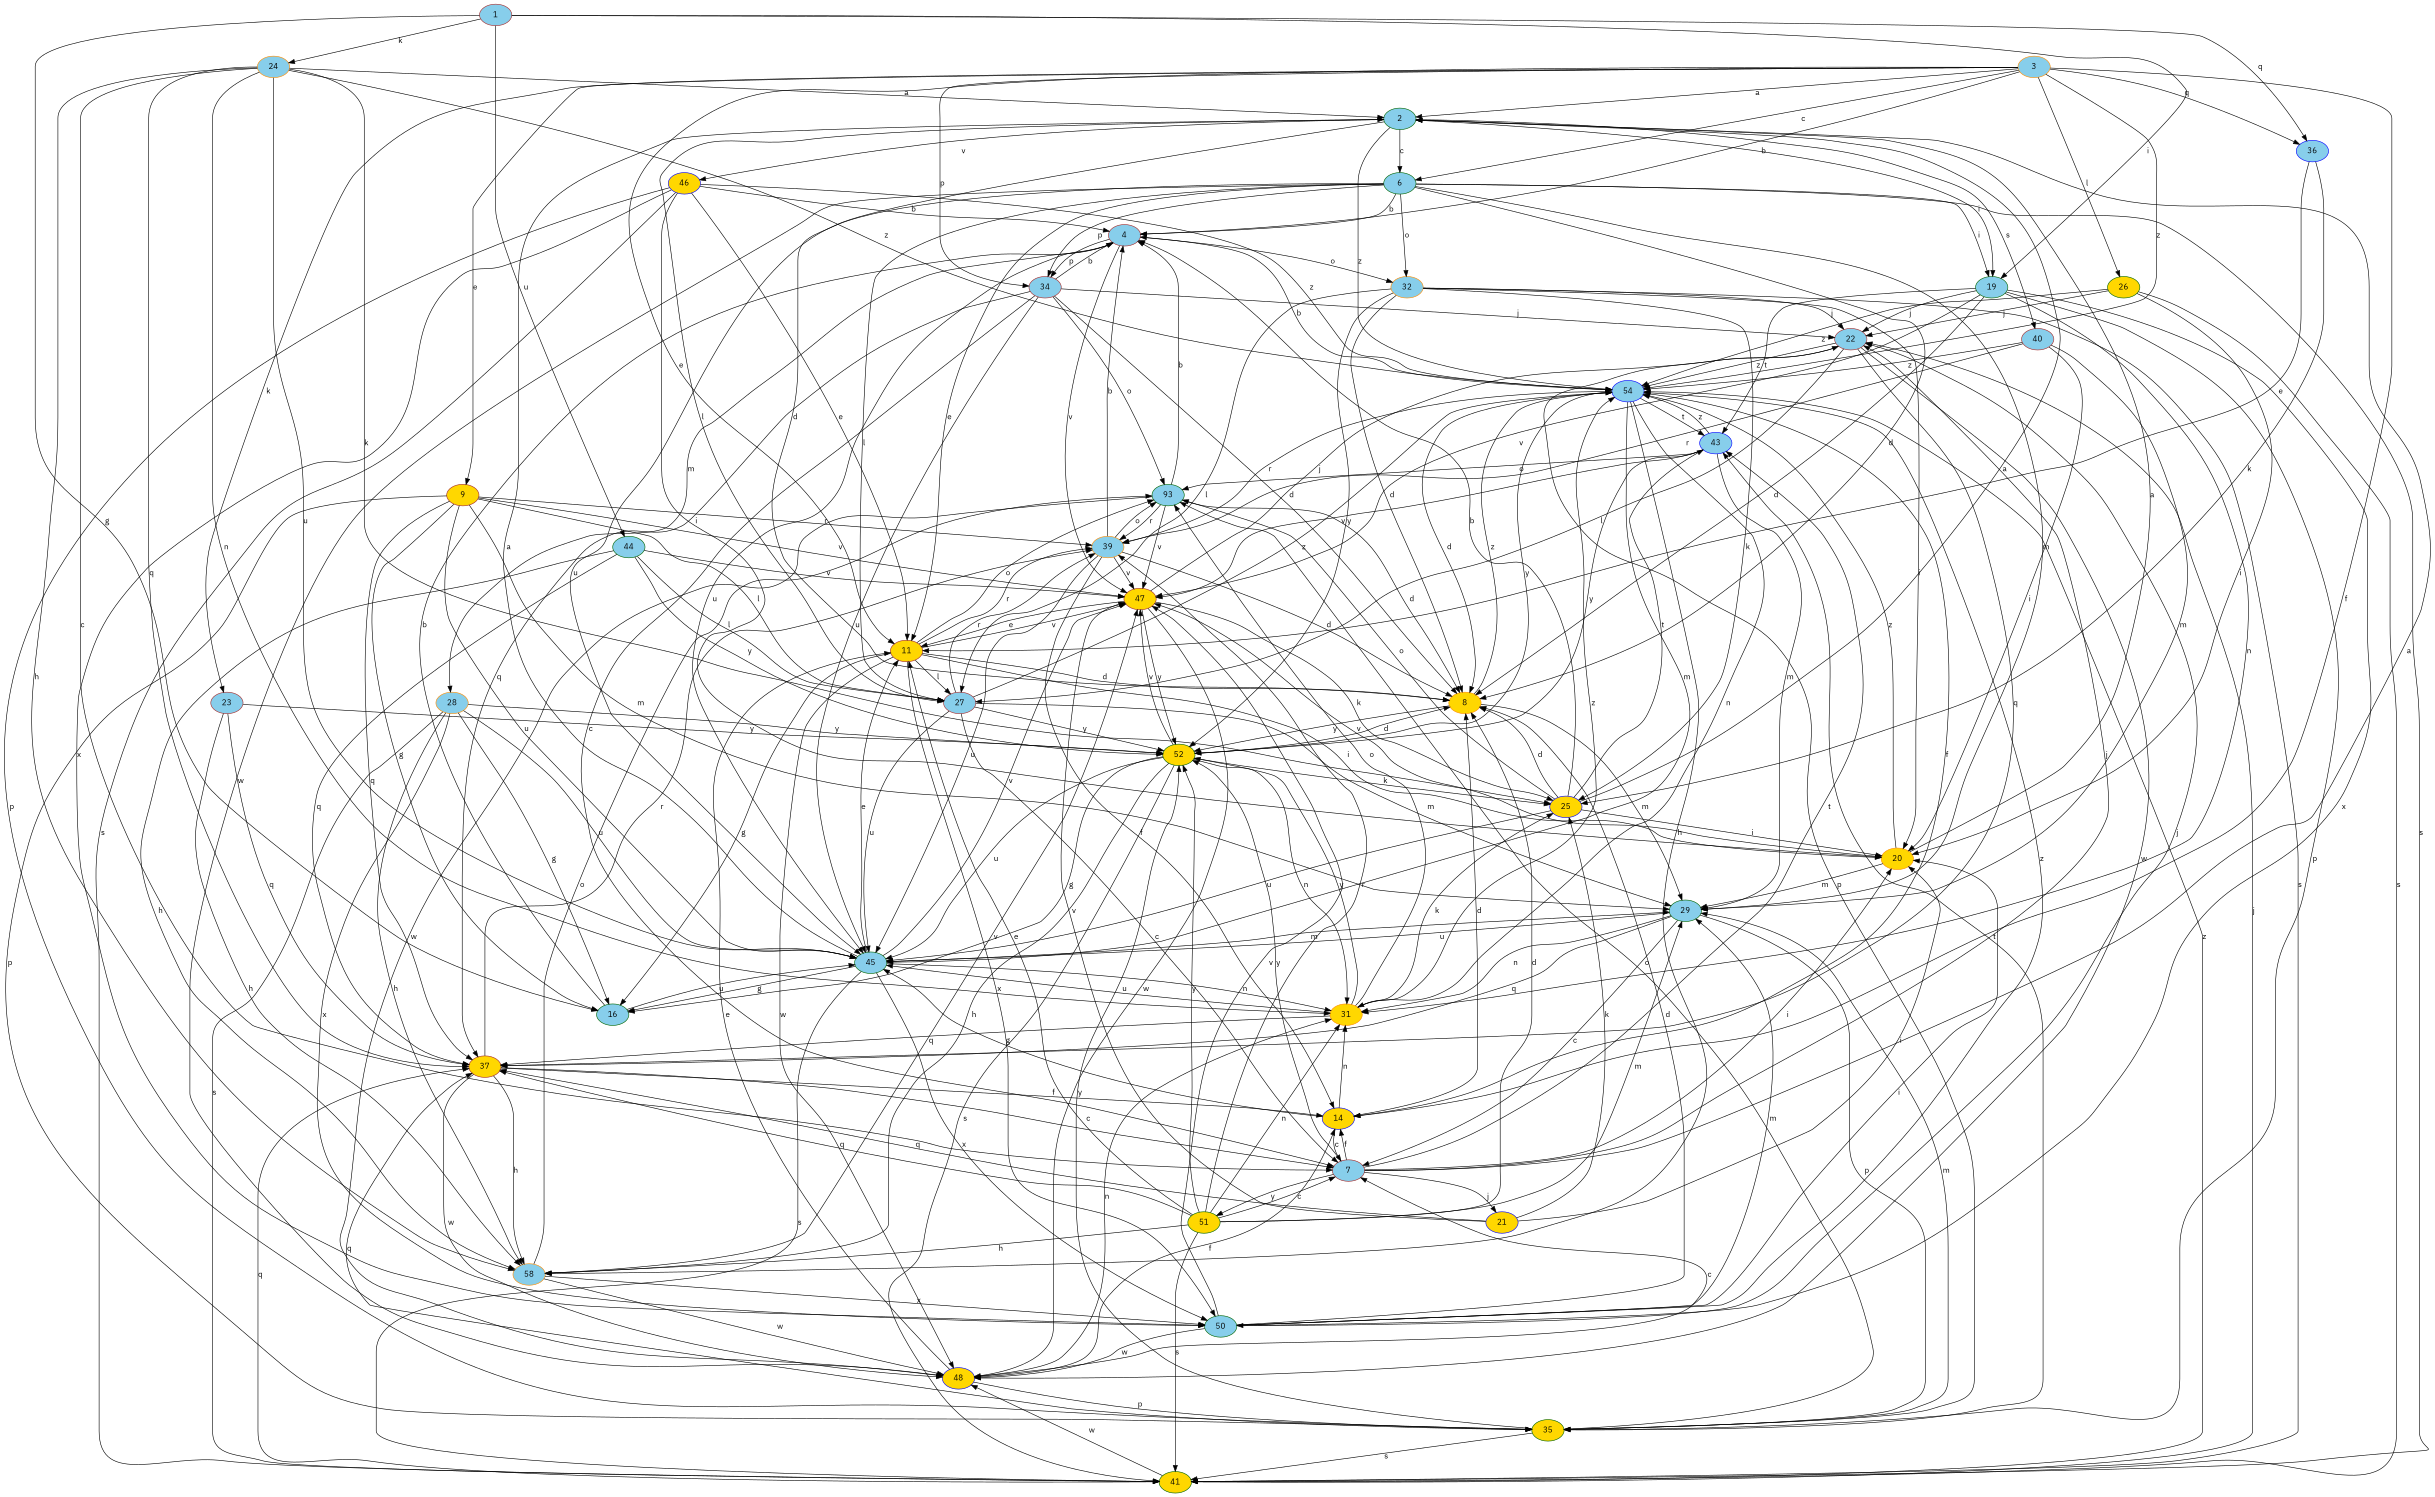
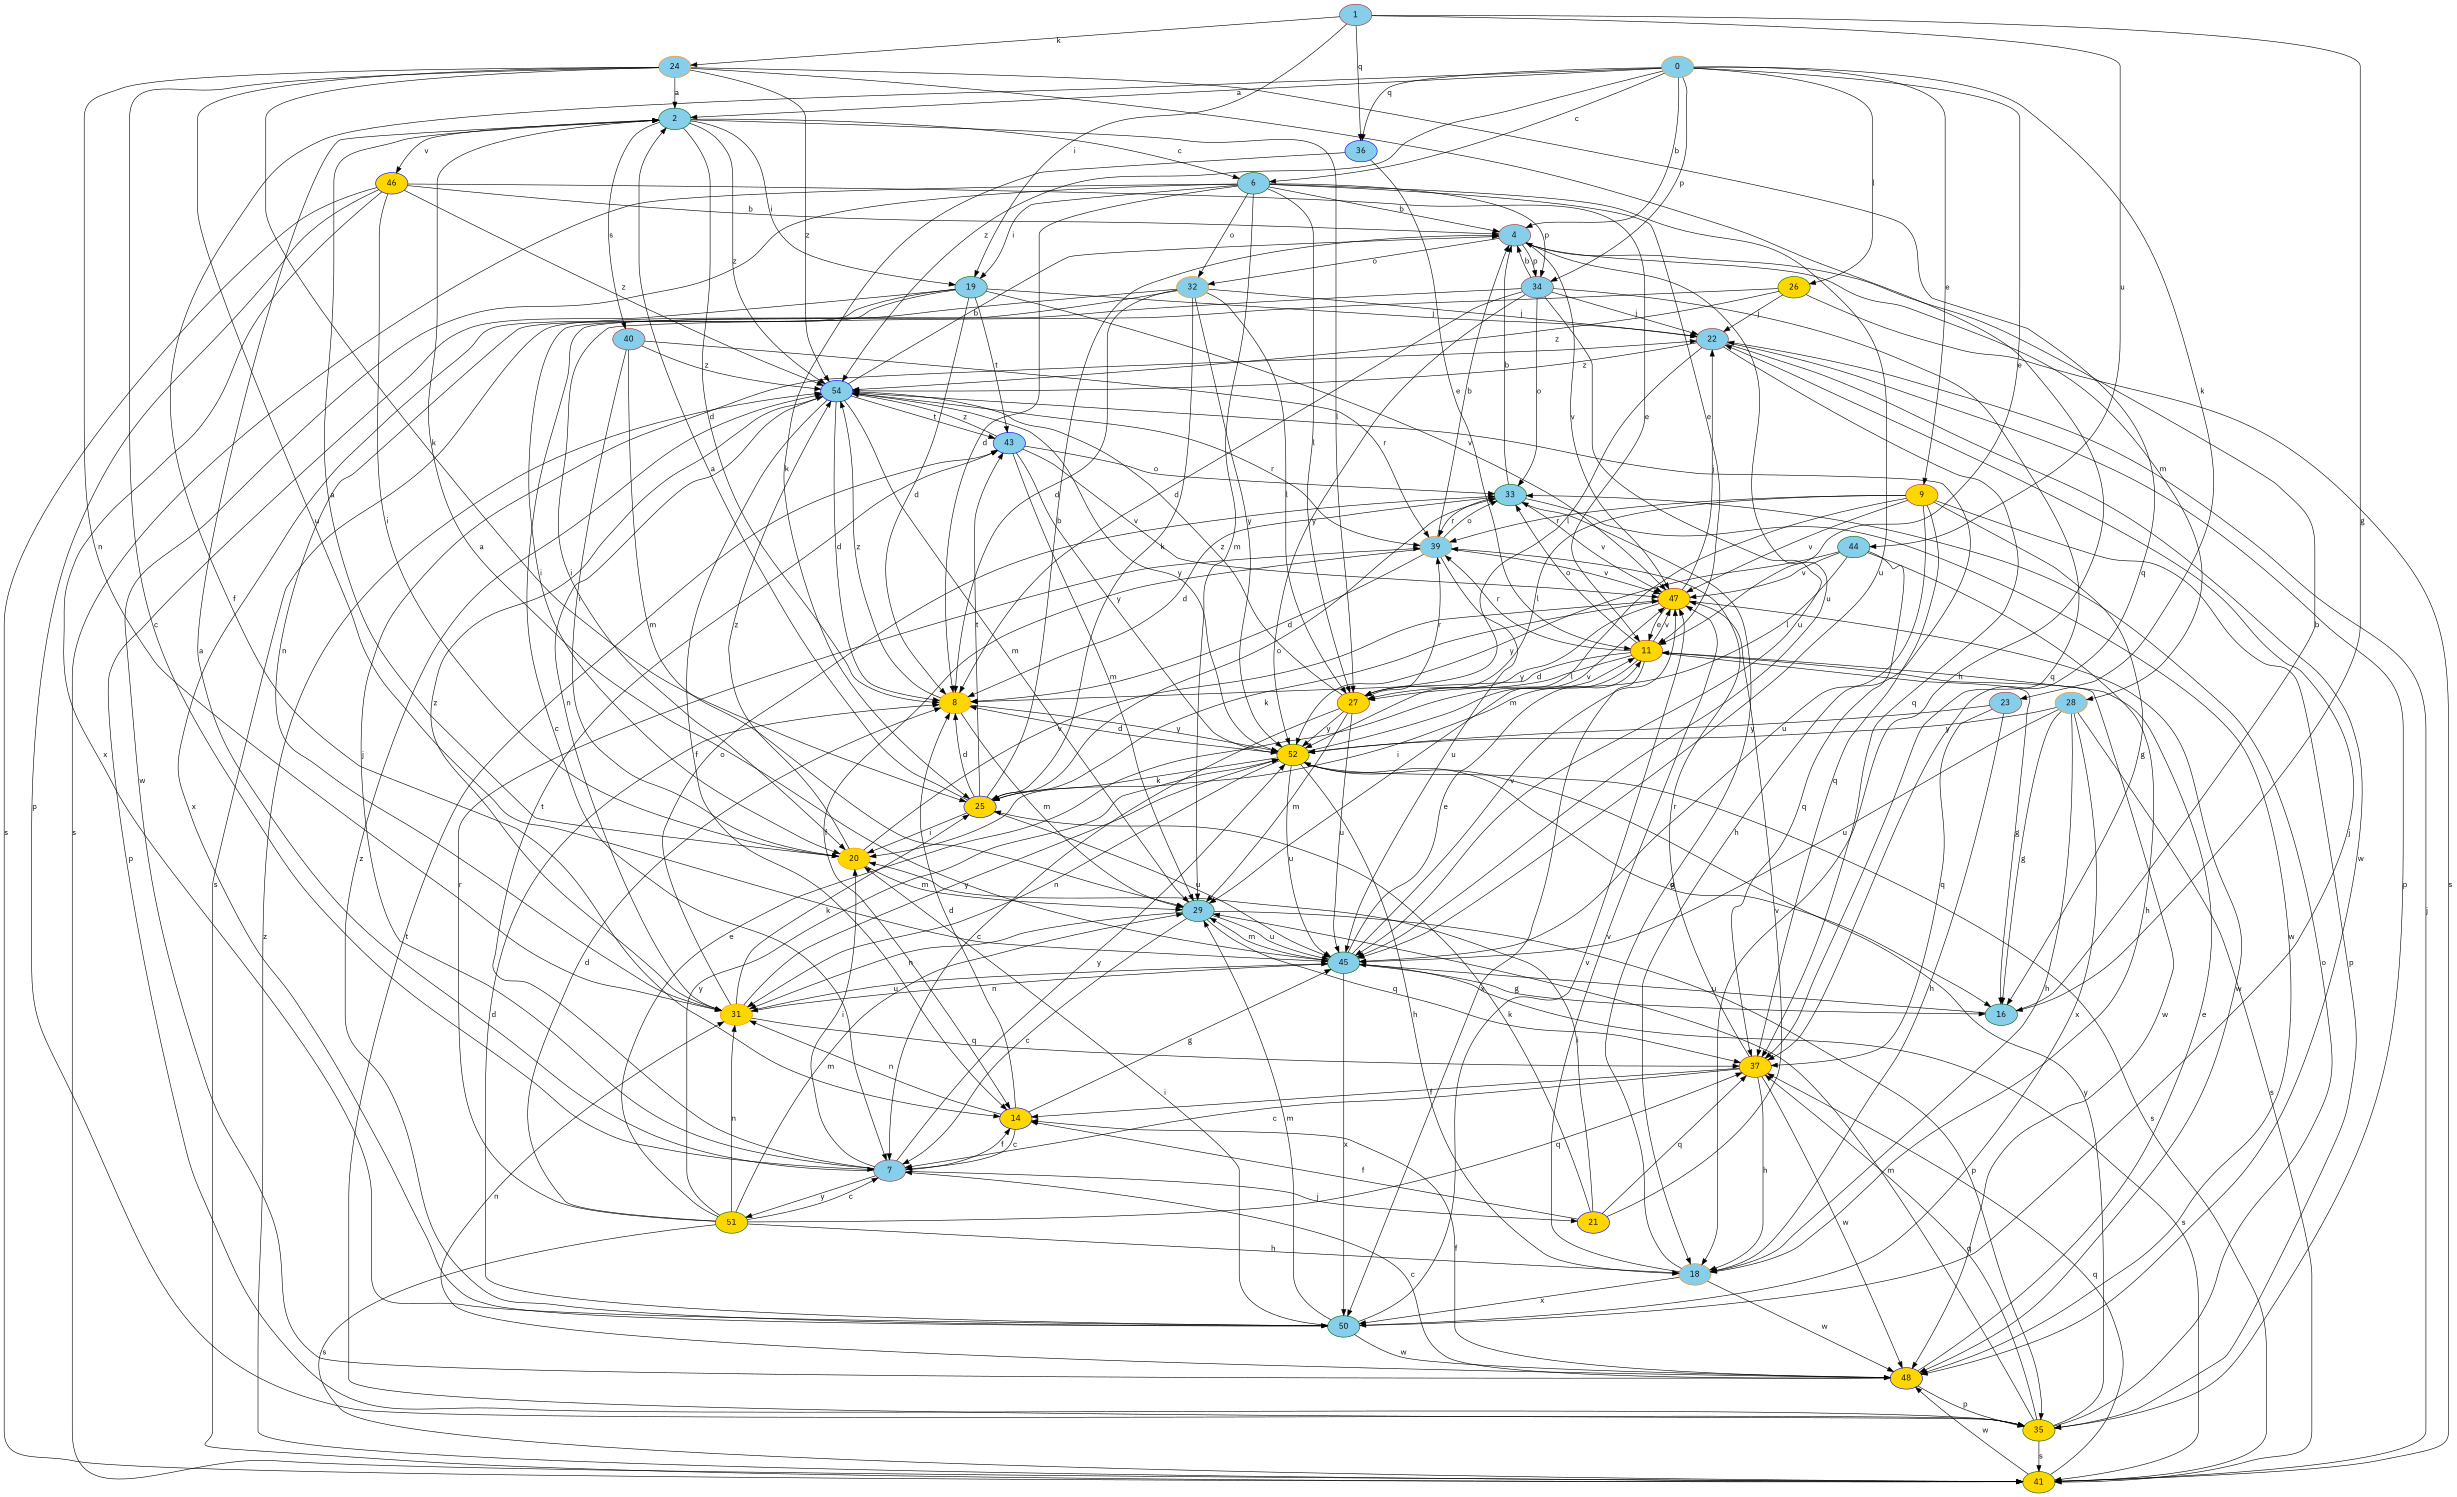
(2034, 67) -> (1678, 67)
none -> (1342, 470)
(1168, 495) -> (1510, 495)
(960, 703) -> (1353, 703)
(1448, 858) -> (1007, 654)
none -> (1308, 1171)
(529, 1274) -> (1695, 1274)
